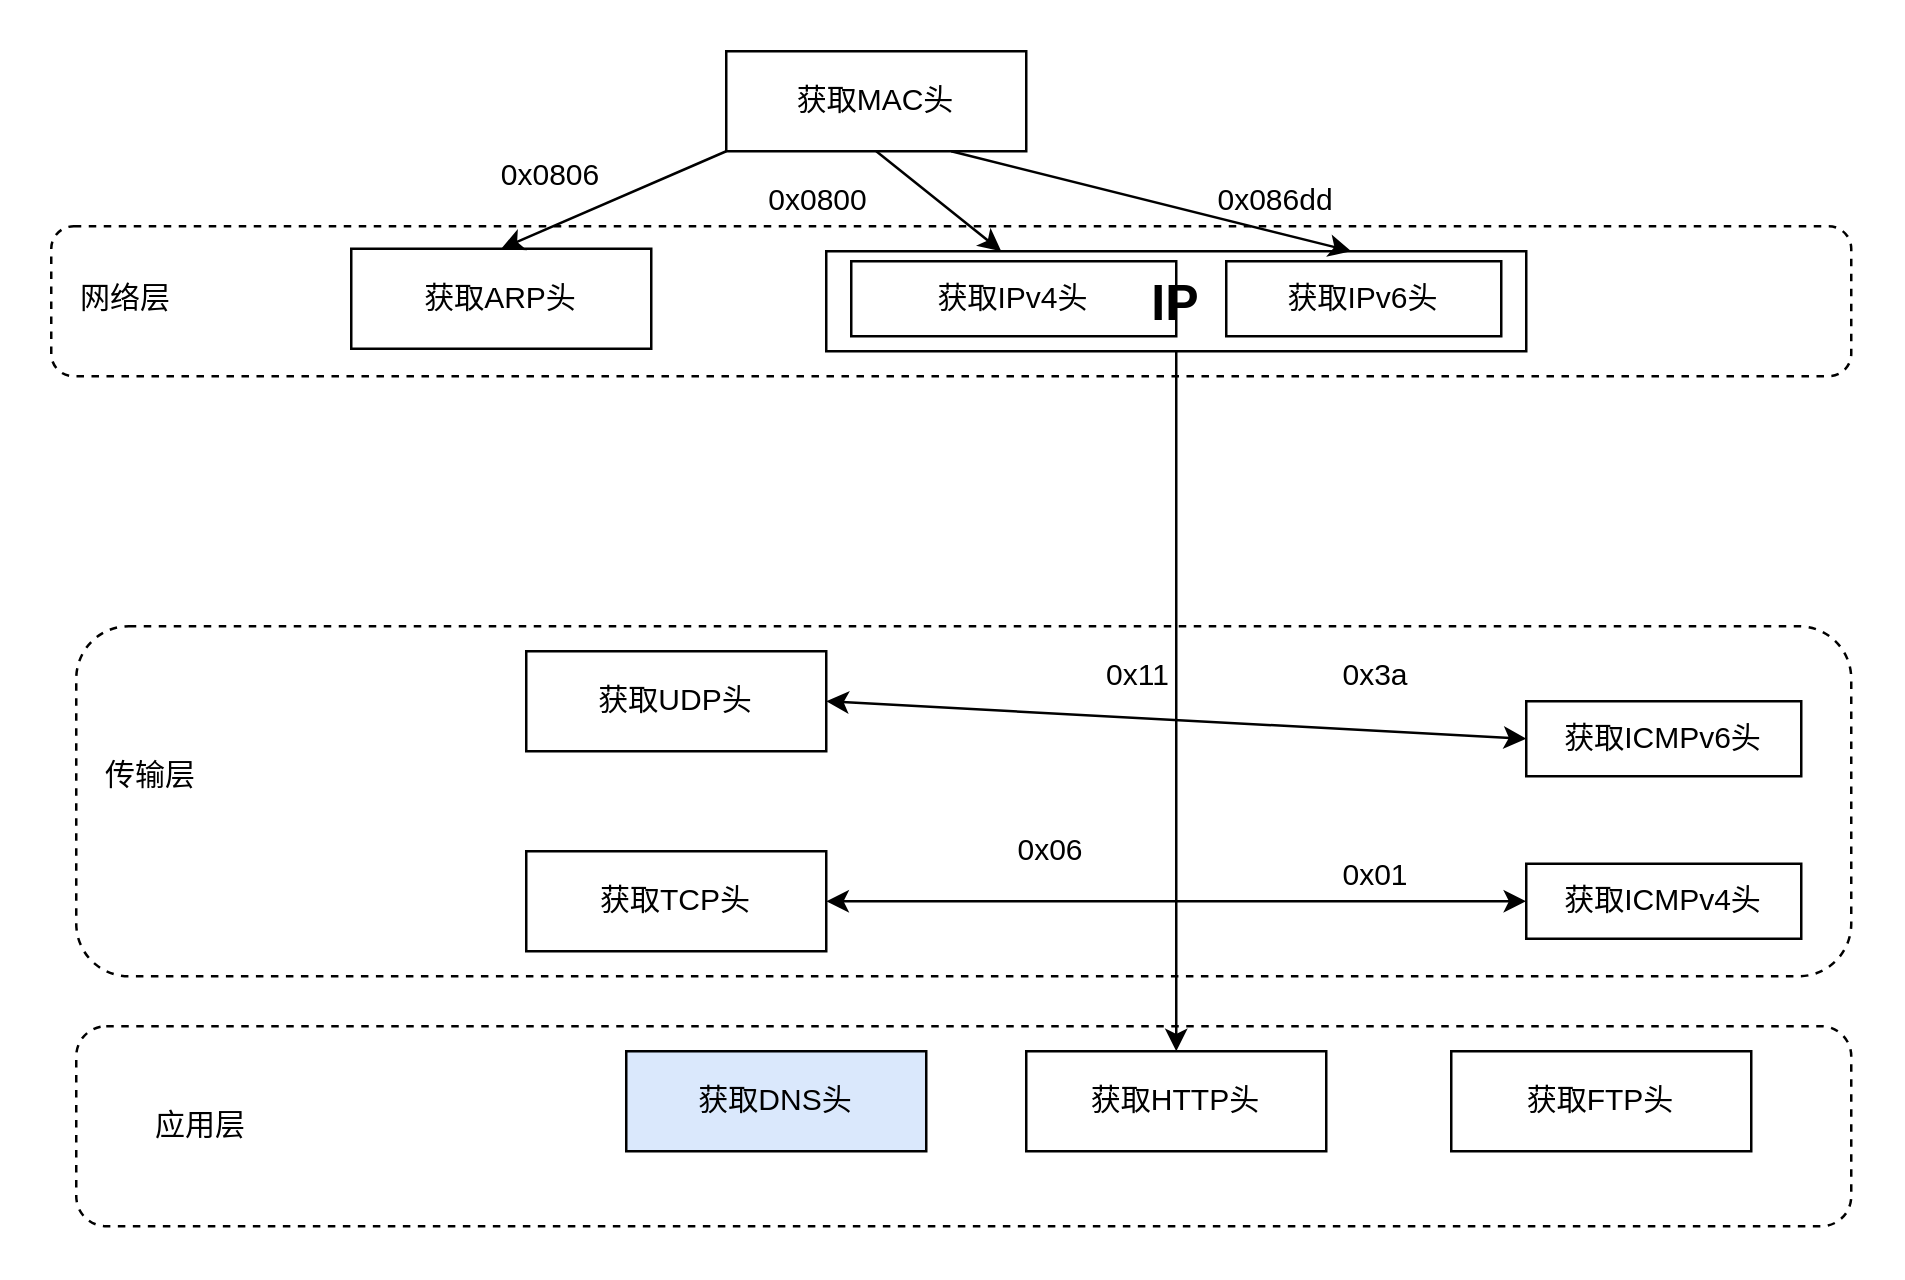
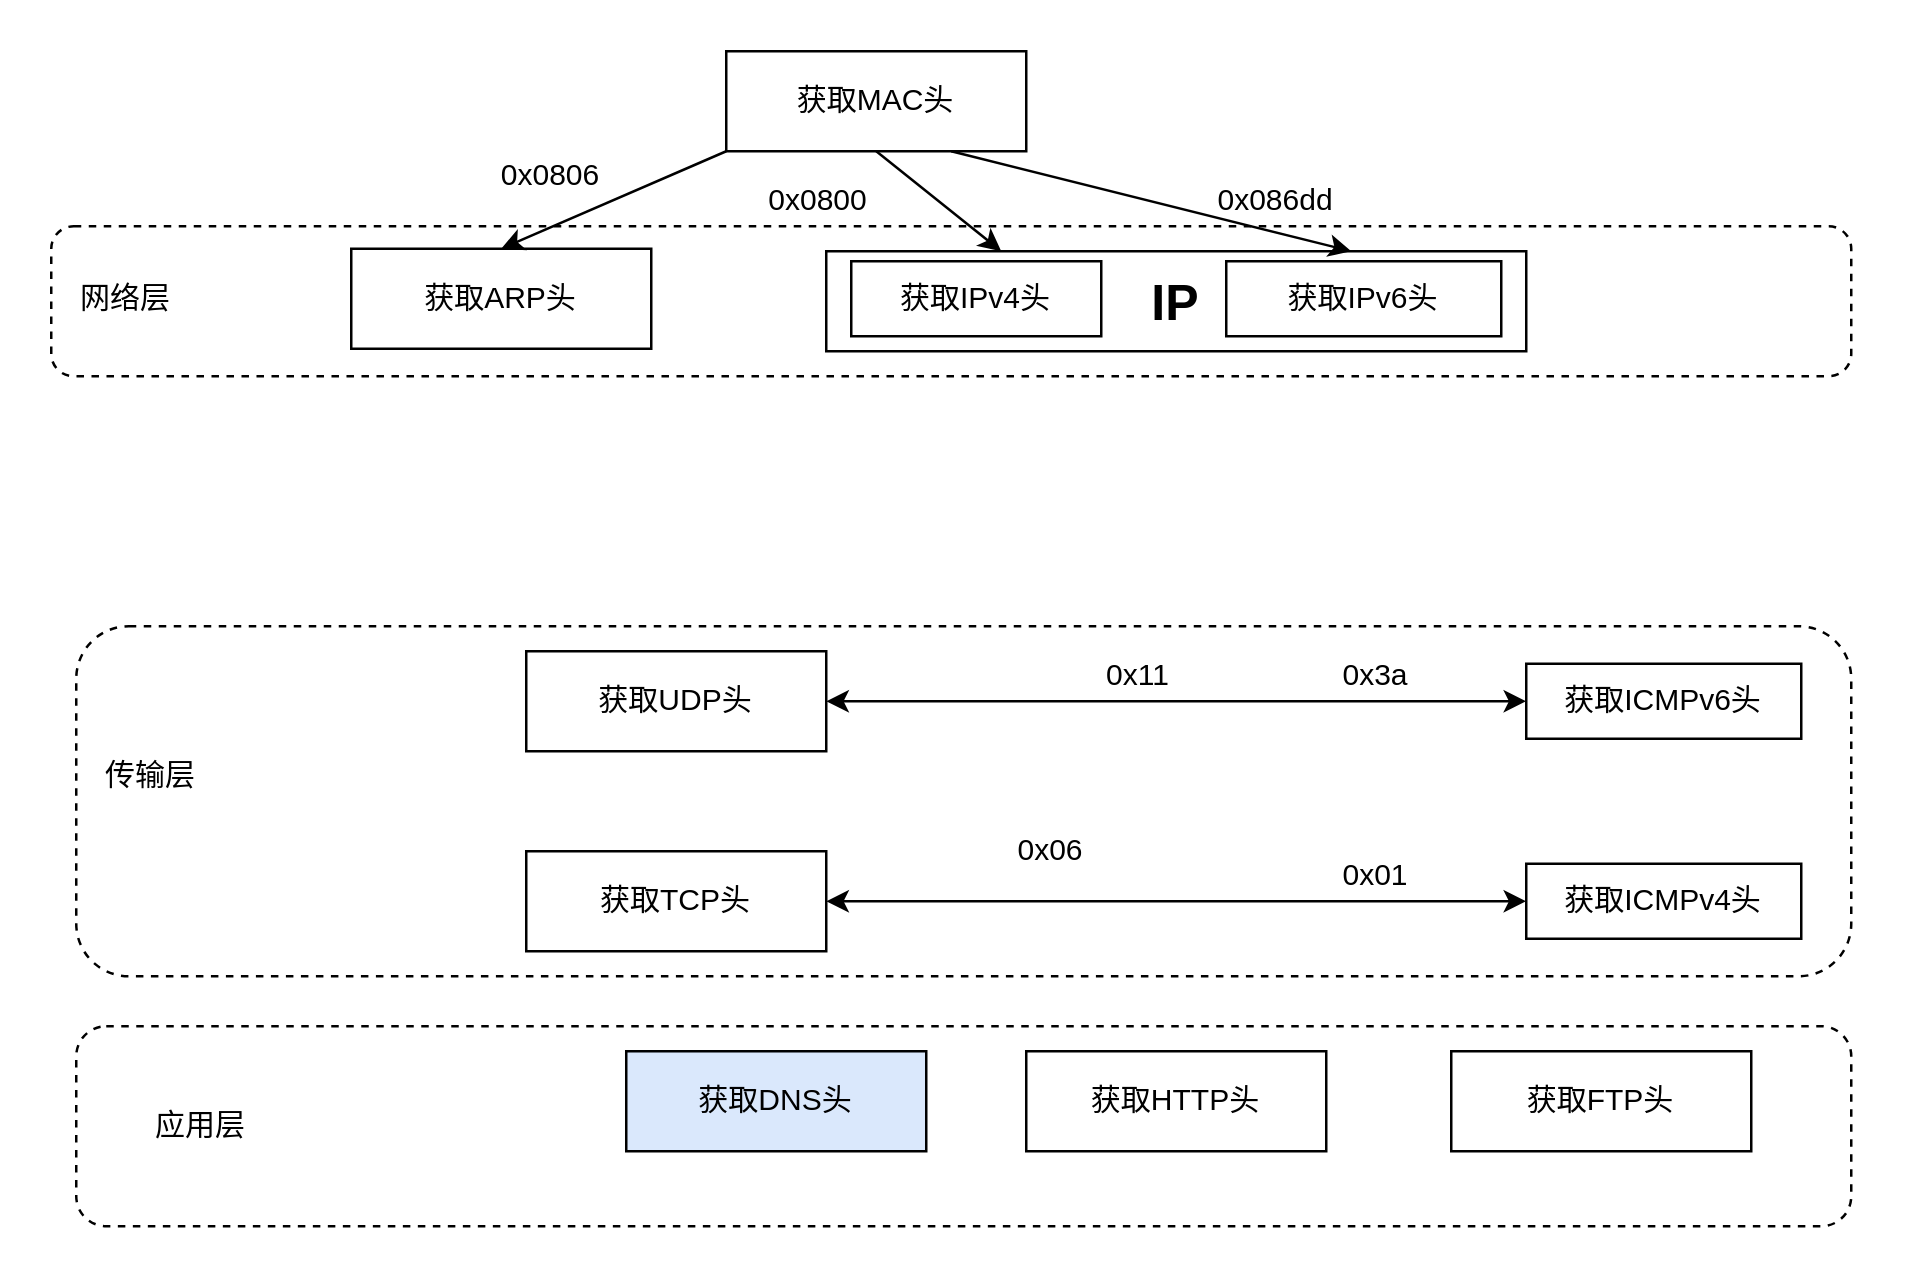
(1014, 299) -> (976, 299)
(1176, 524) -> none
(1664, 739) -> (1664, 701)
